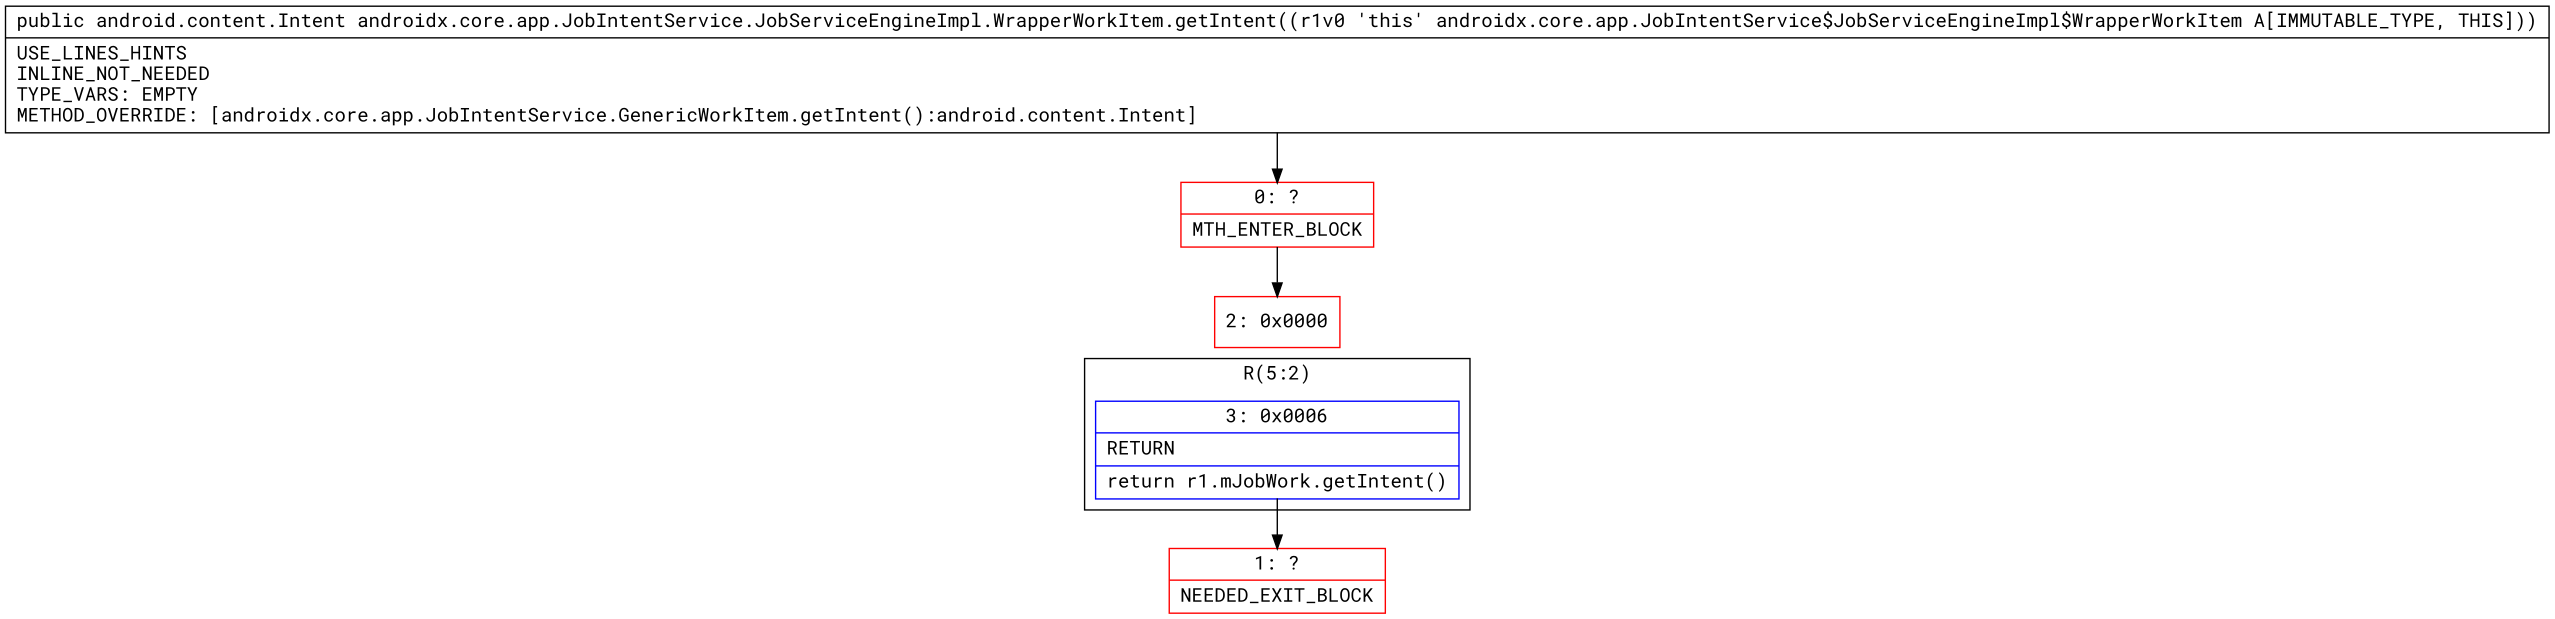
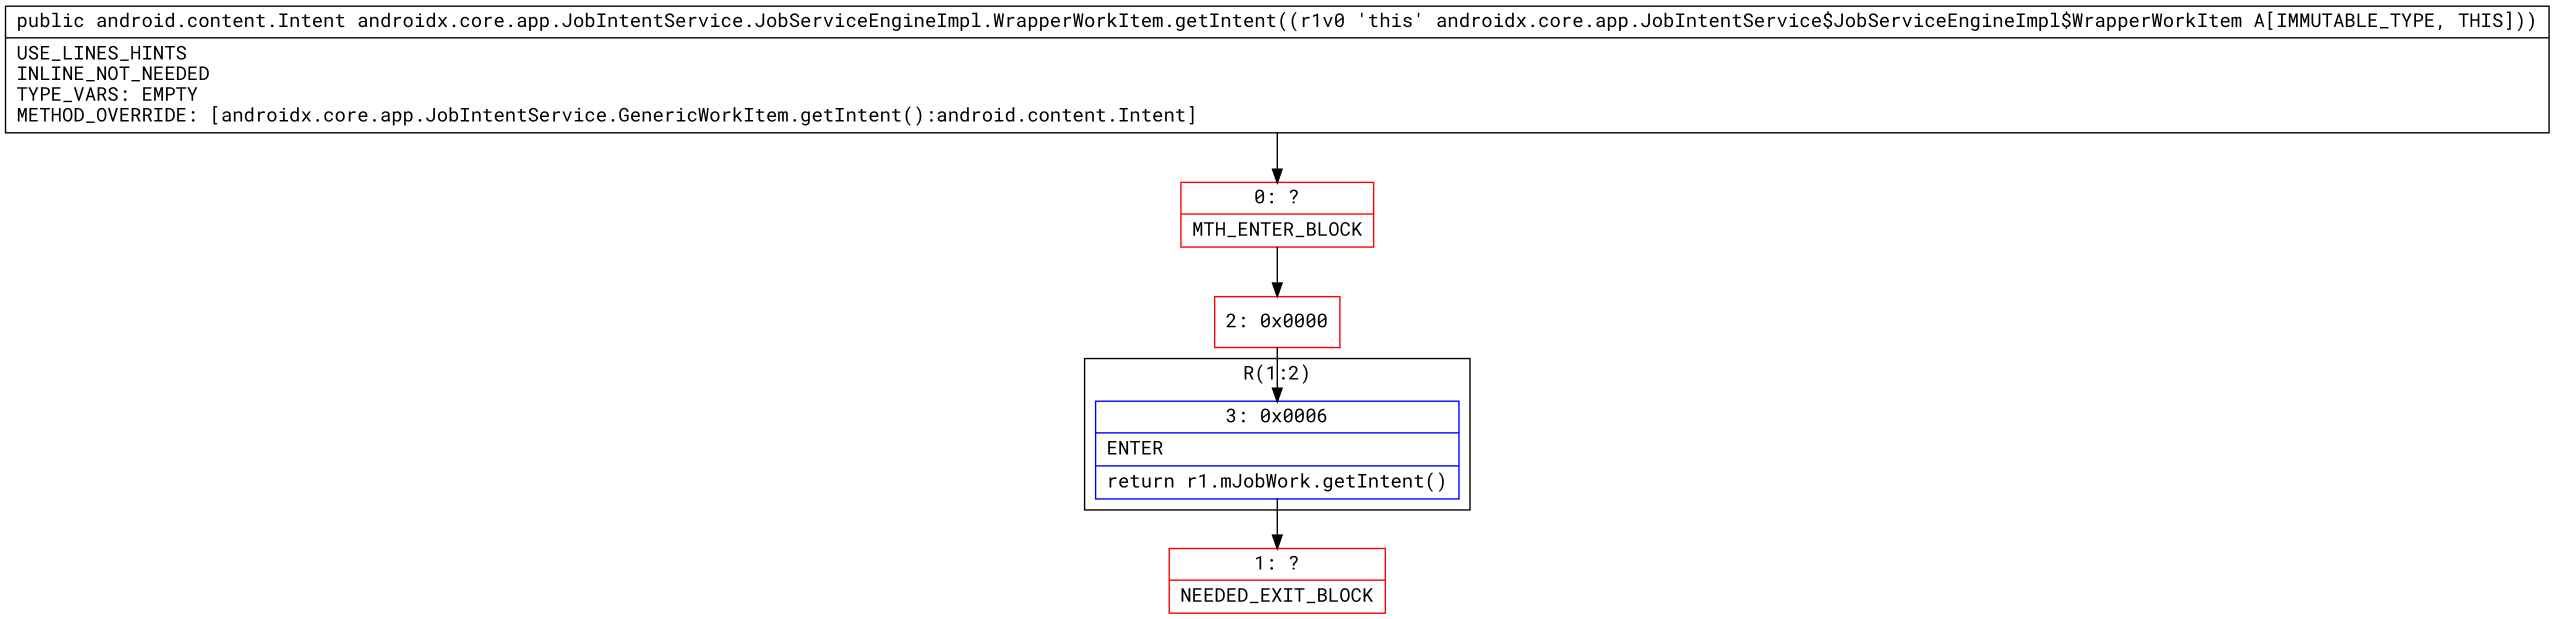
none -> (1277, 368)
(1277, 374) -> (1277, 374)
(1141, 449) -> (1136, 449)
